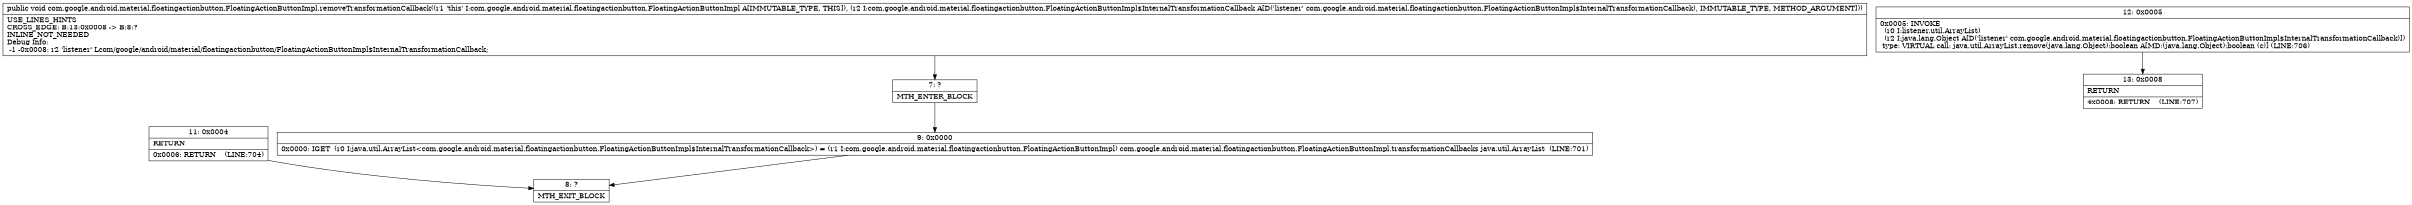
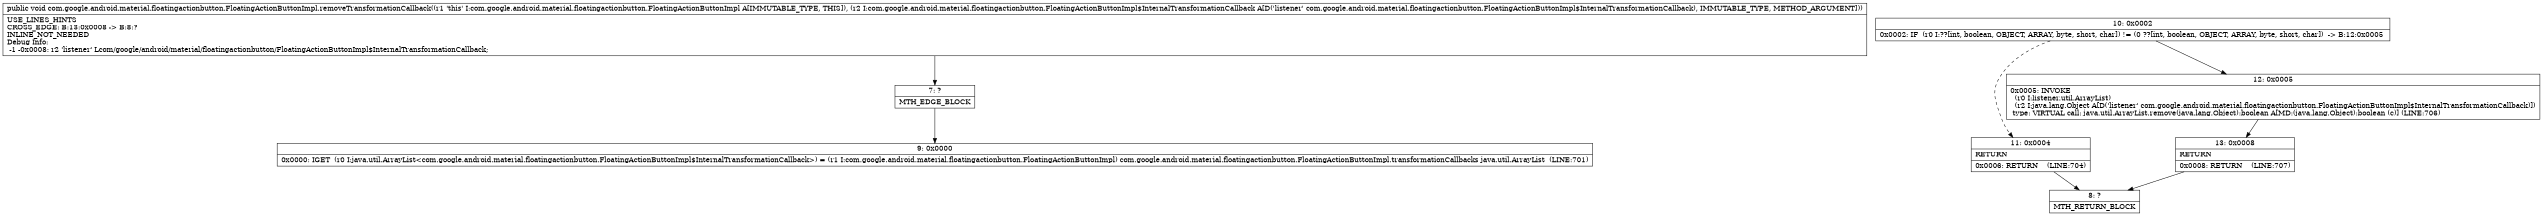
none -> (2133, 30)
(935, 97) -> (935, 102)
(2143, 102) -> (2235, 166)
(731, 170) -> (2158, 180)
(571, 196) -> (2095, 207)
